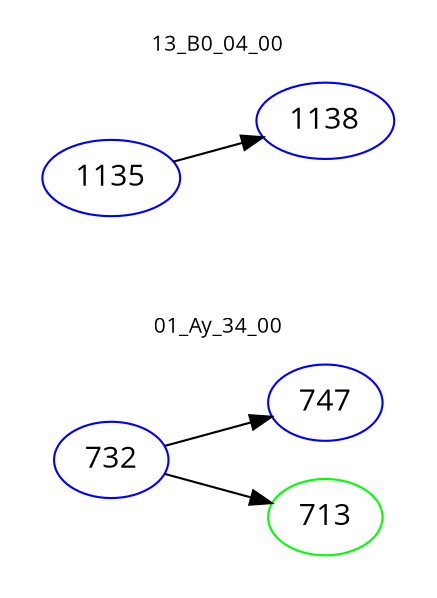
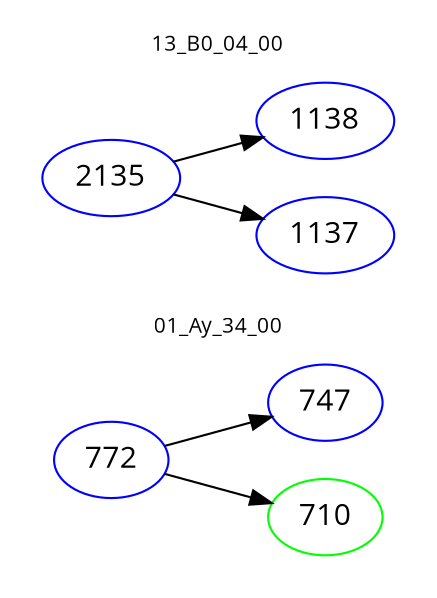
(111, 178) -> (111, 178)
none -> (325, 235)
(111, 460) -> (111, 460)
(325, 517) -> (325, 517)
